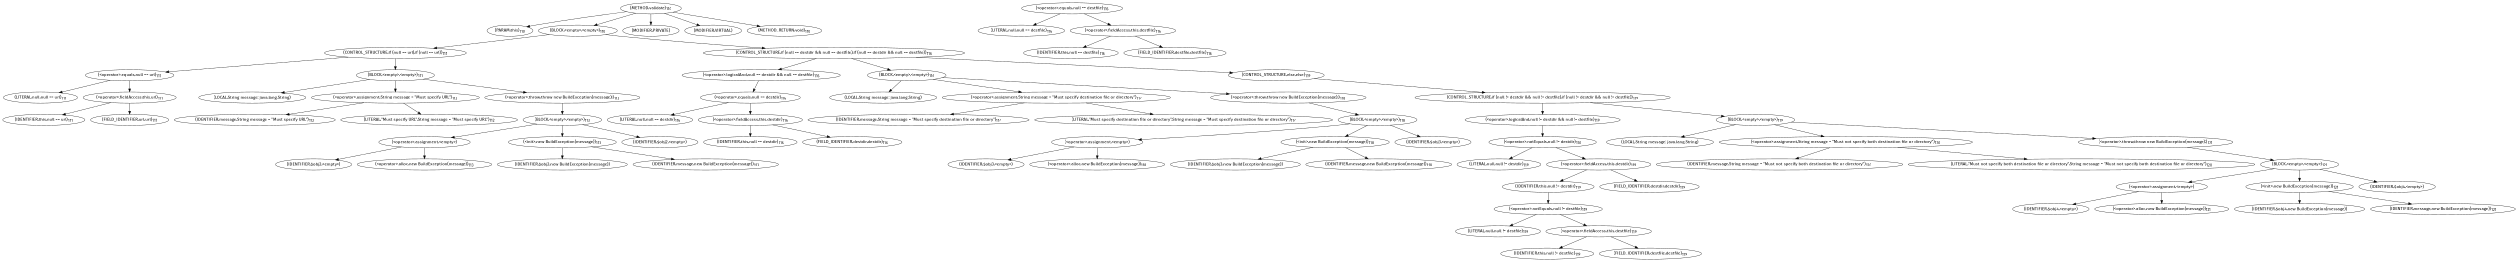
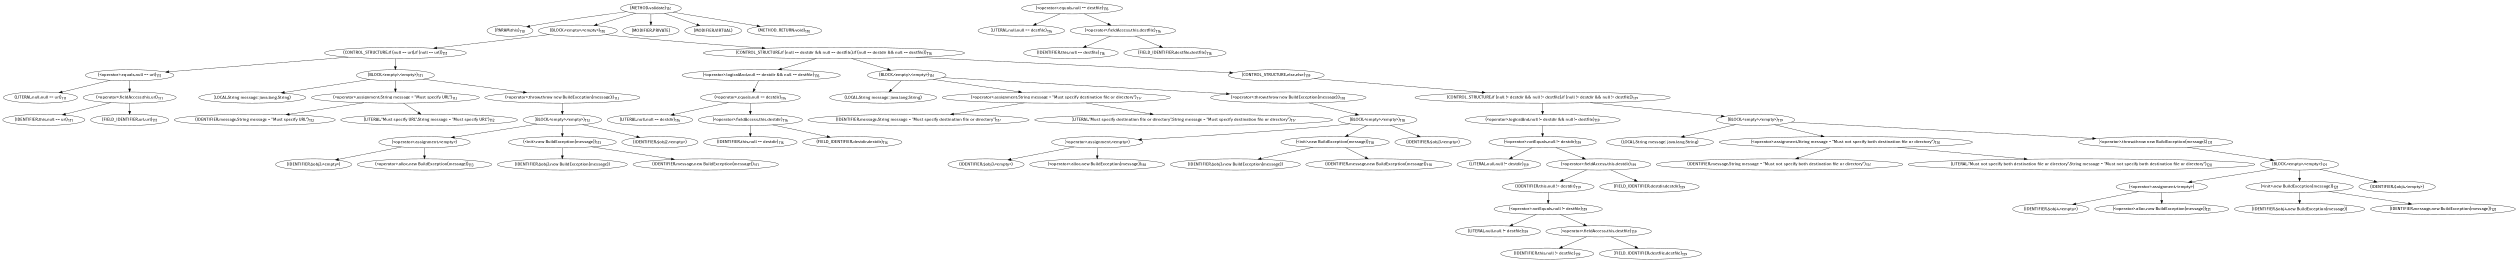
(1579, 142) -> (1579, 142)
